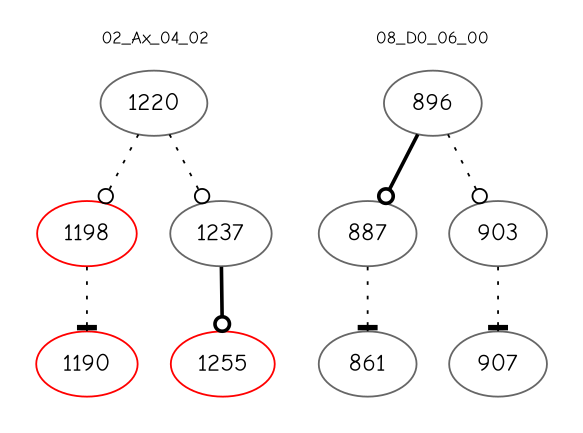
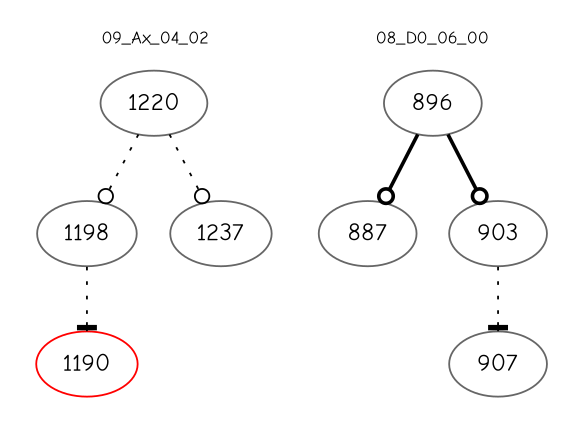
(156, 39) -> (156, 39)
(462, 162) -> (462, 162)
(87, 234) -> (87, 234)
(223, 364) -> none
(368, 364) -> none
